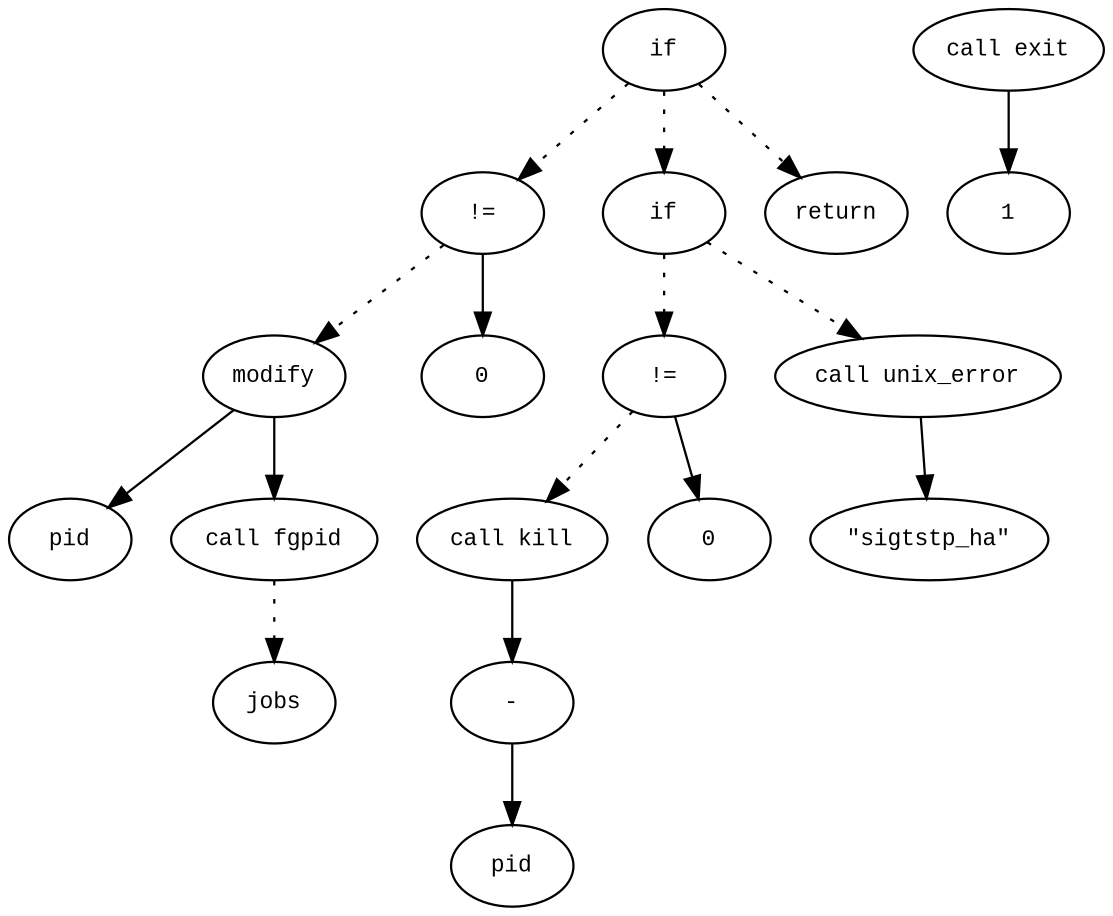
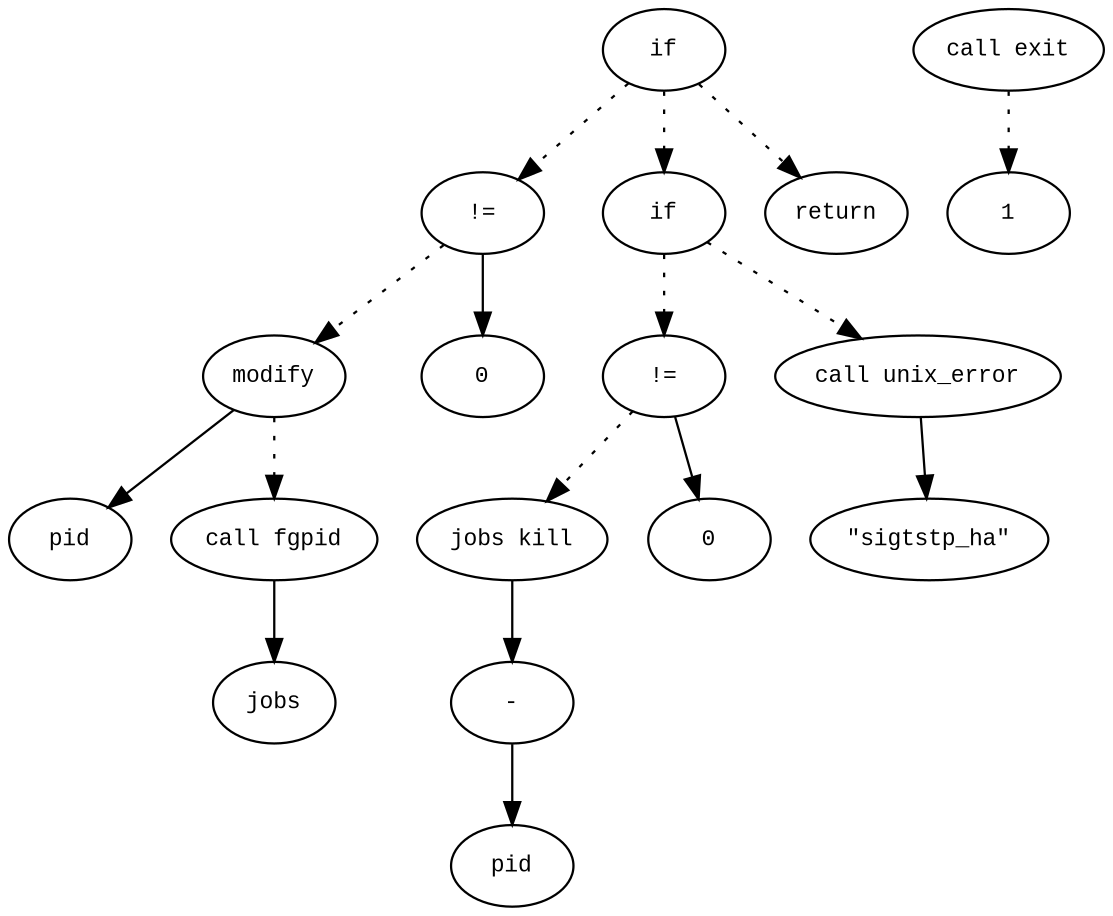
(1009, 120) -> (1009, 120)
(274, 447) -> (274, 447)
(512, 539) -> (512, 539)
(274, 610) -> (274, 610)
